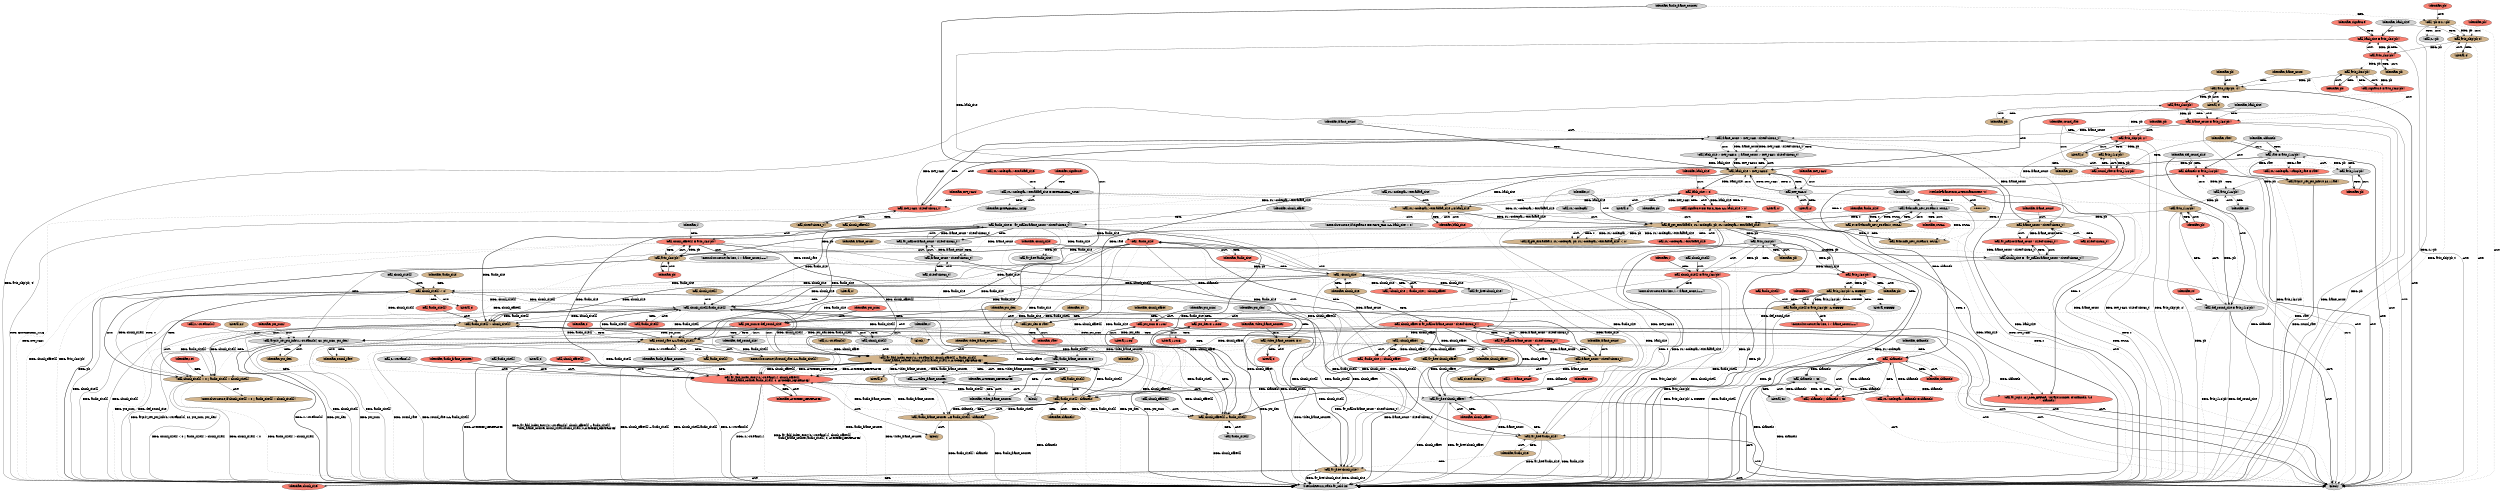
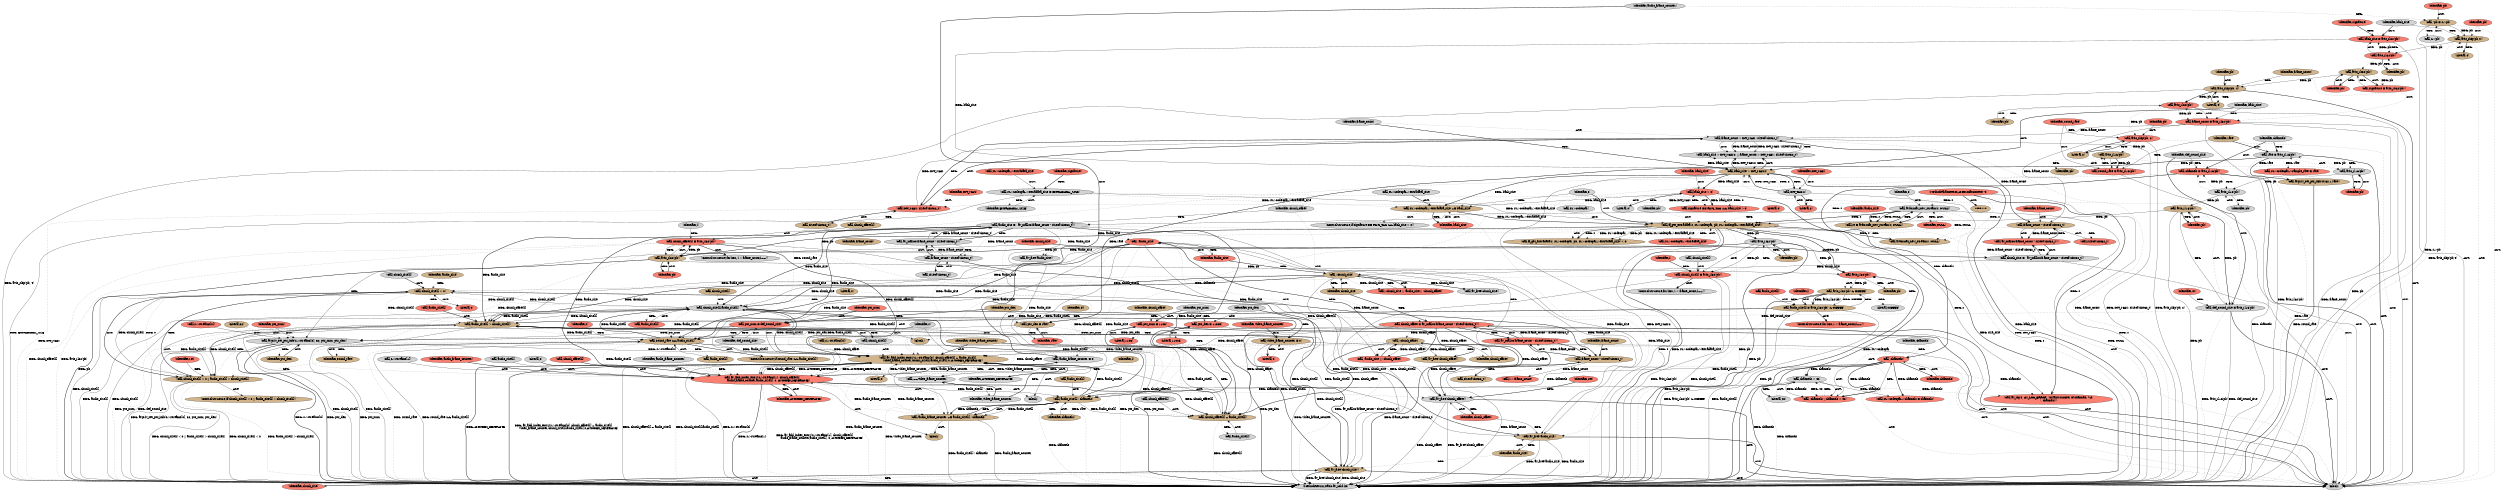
(1987, 333) -> (1990, 333)
